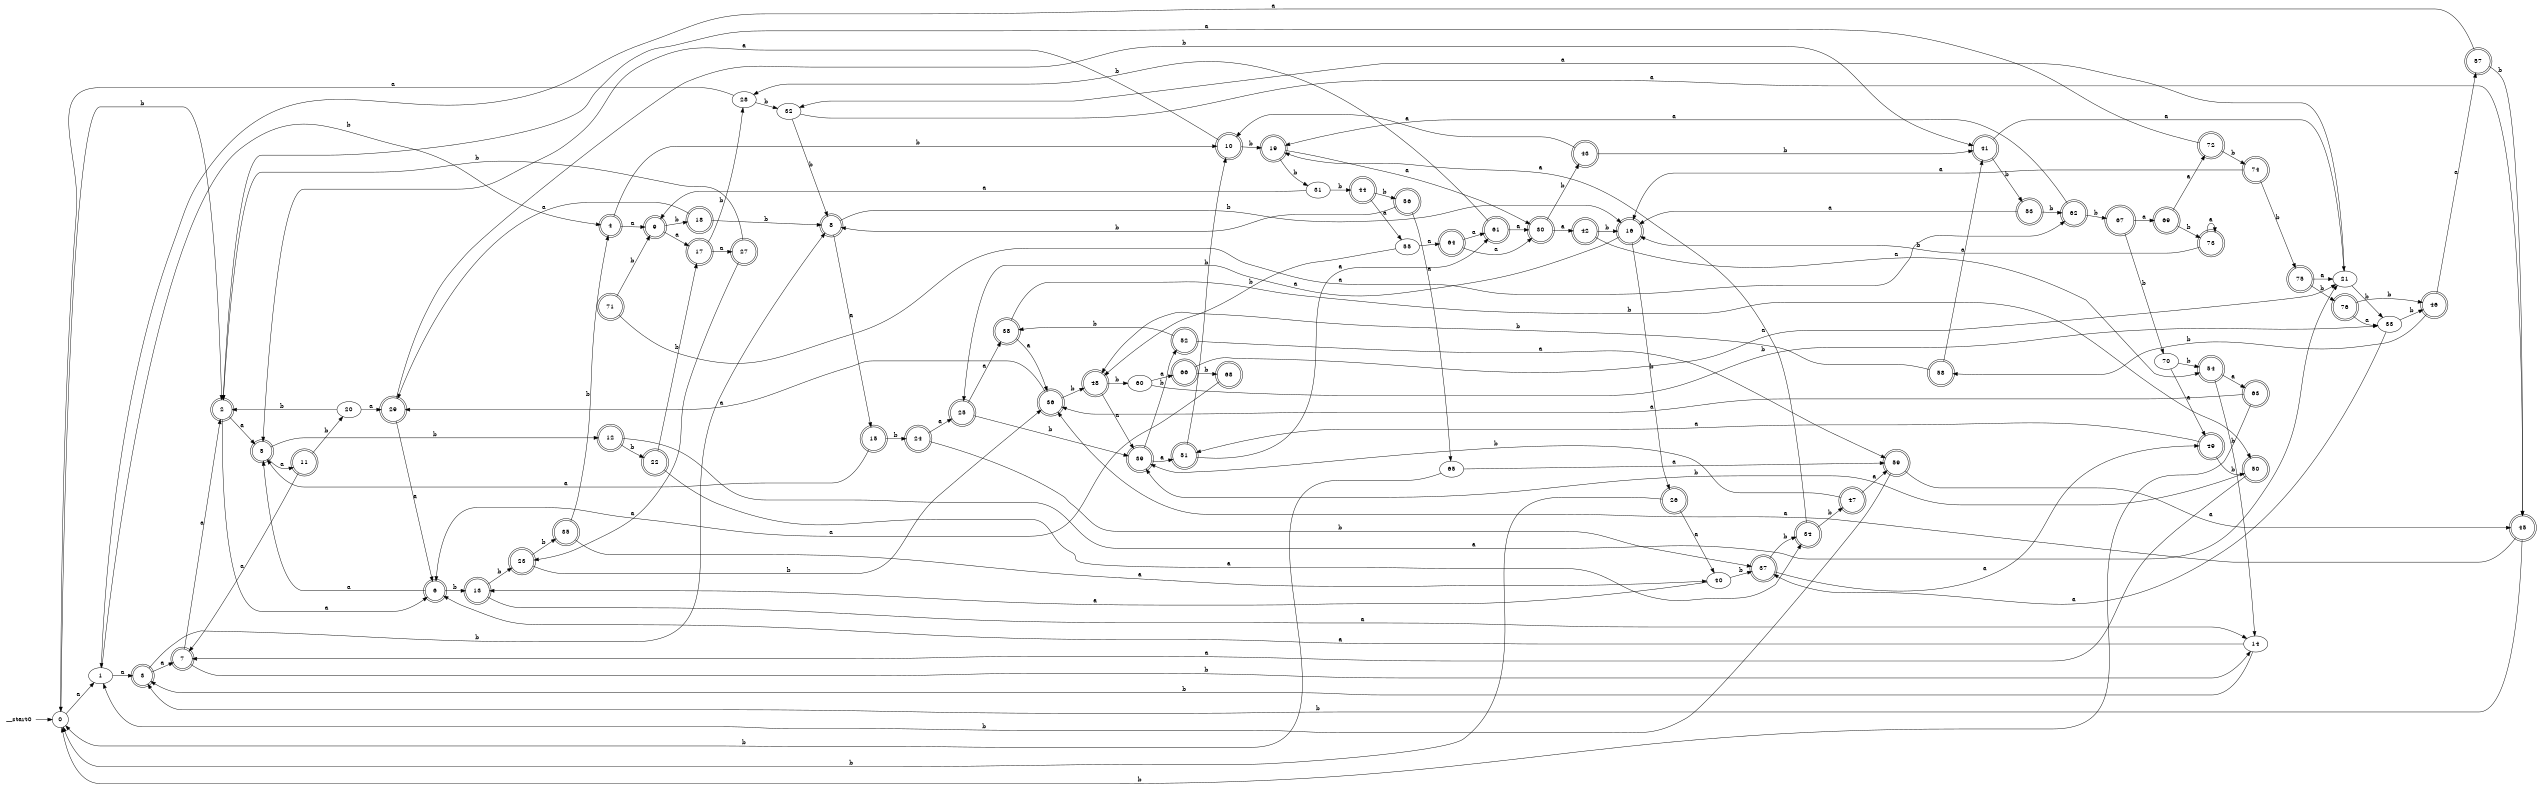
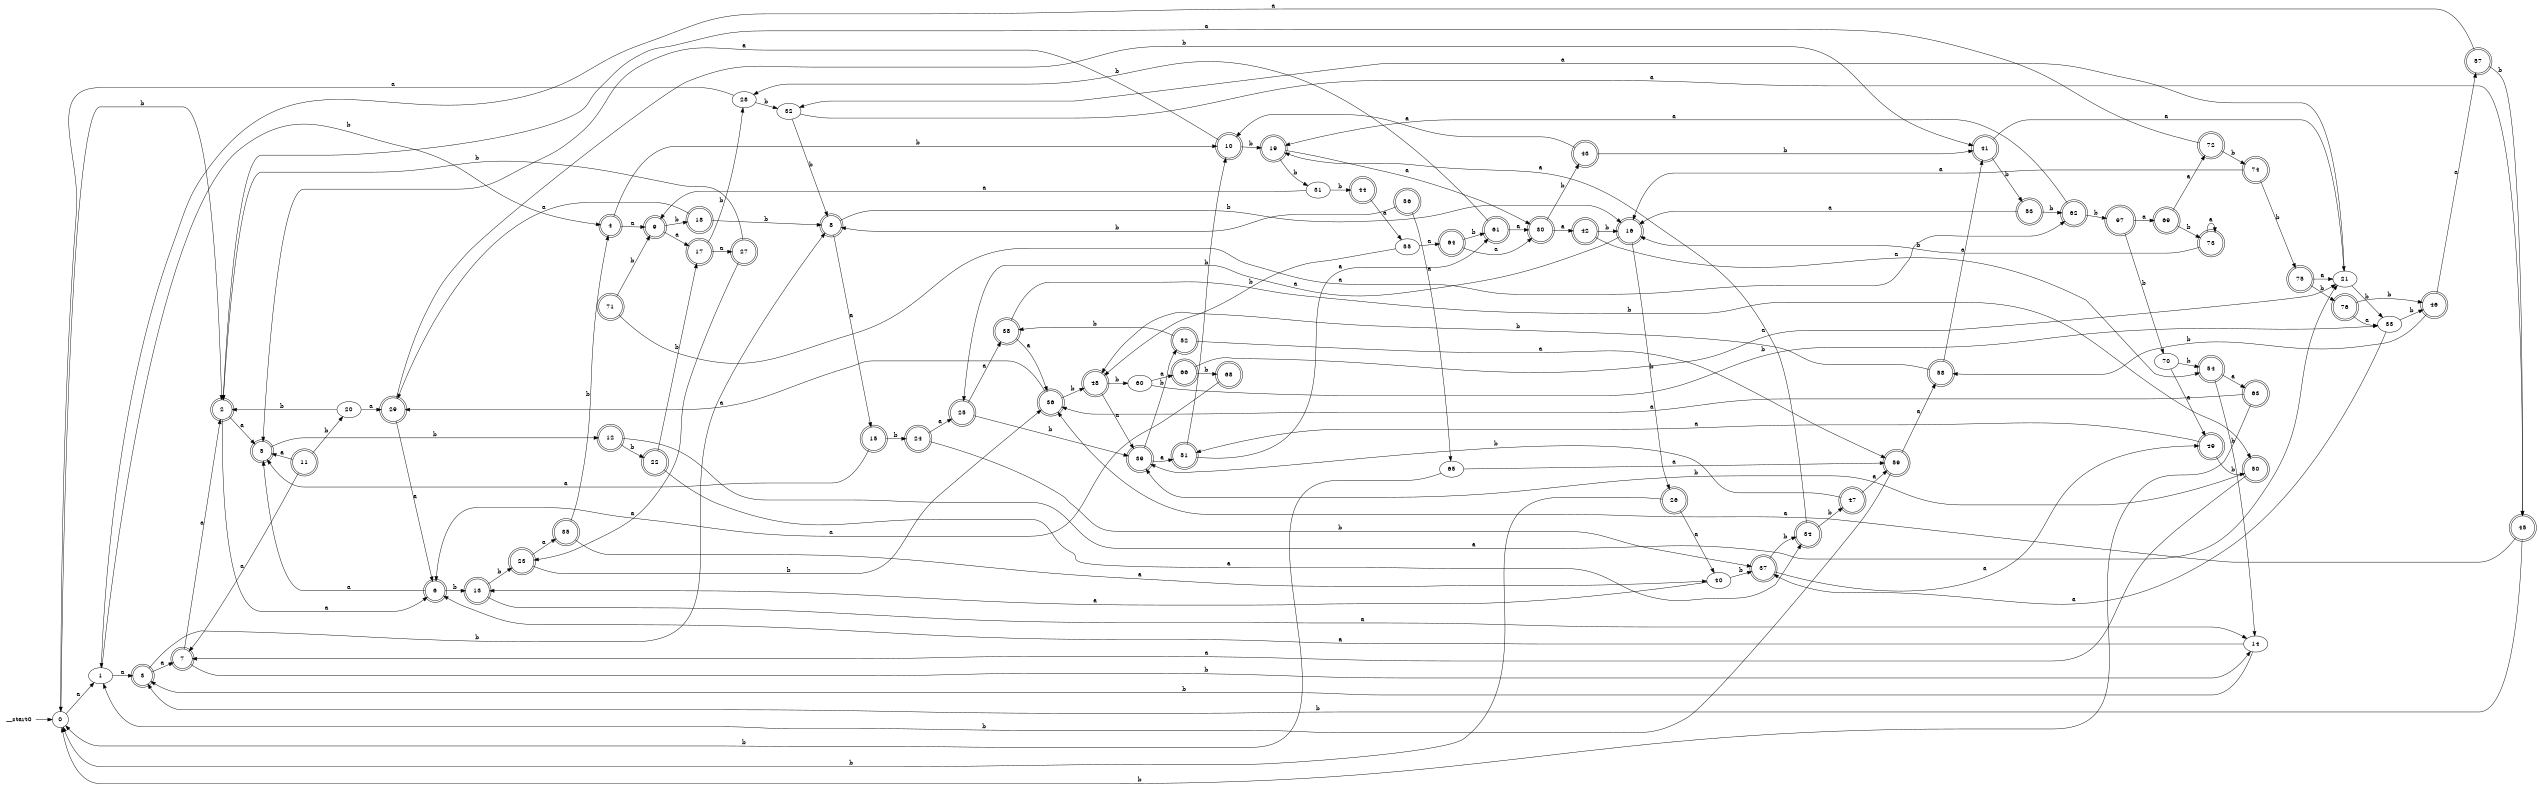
(1383, 195) -> none
(2120, 220) -> (2120, 220)
(1474, 232) -> (1474, 232)
(277, 467) -> (284, 457)
(2201, 518) -> (1918, 420)
(544, 542) -> (544, 542)
